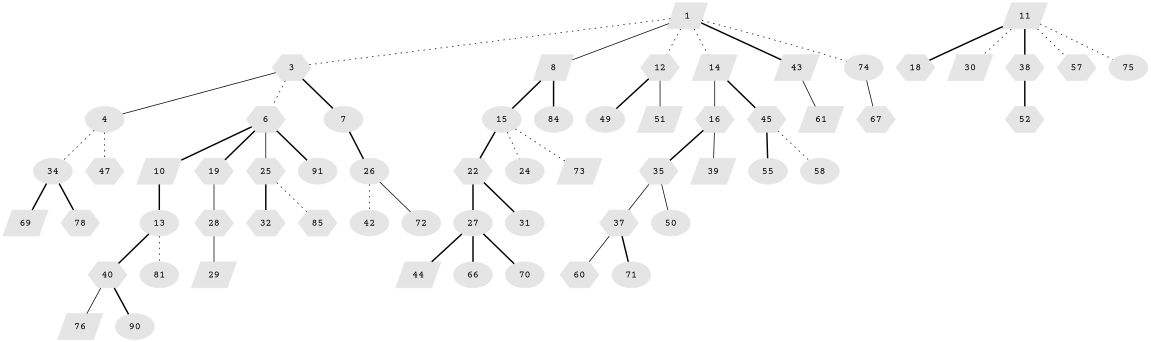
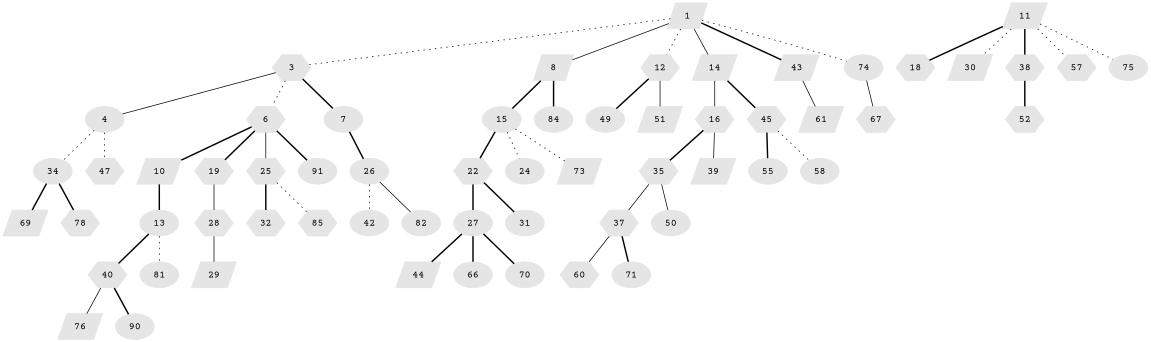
(701, 42) -> (701, 42)
(421, 223) -> (421, 223)
